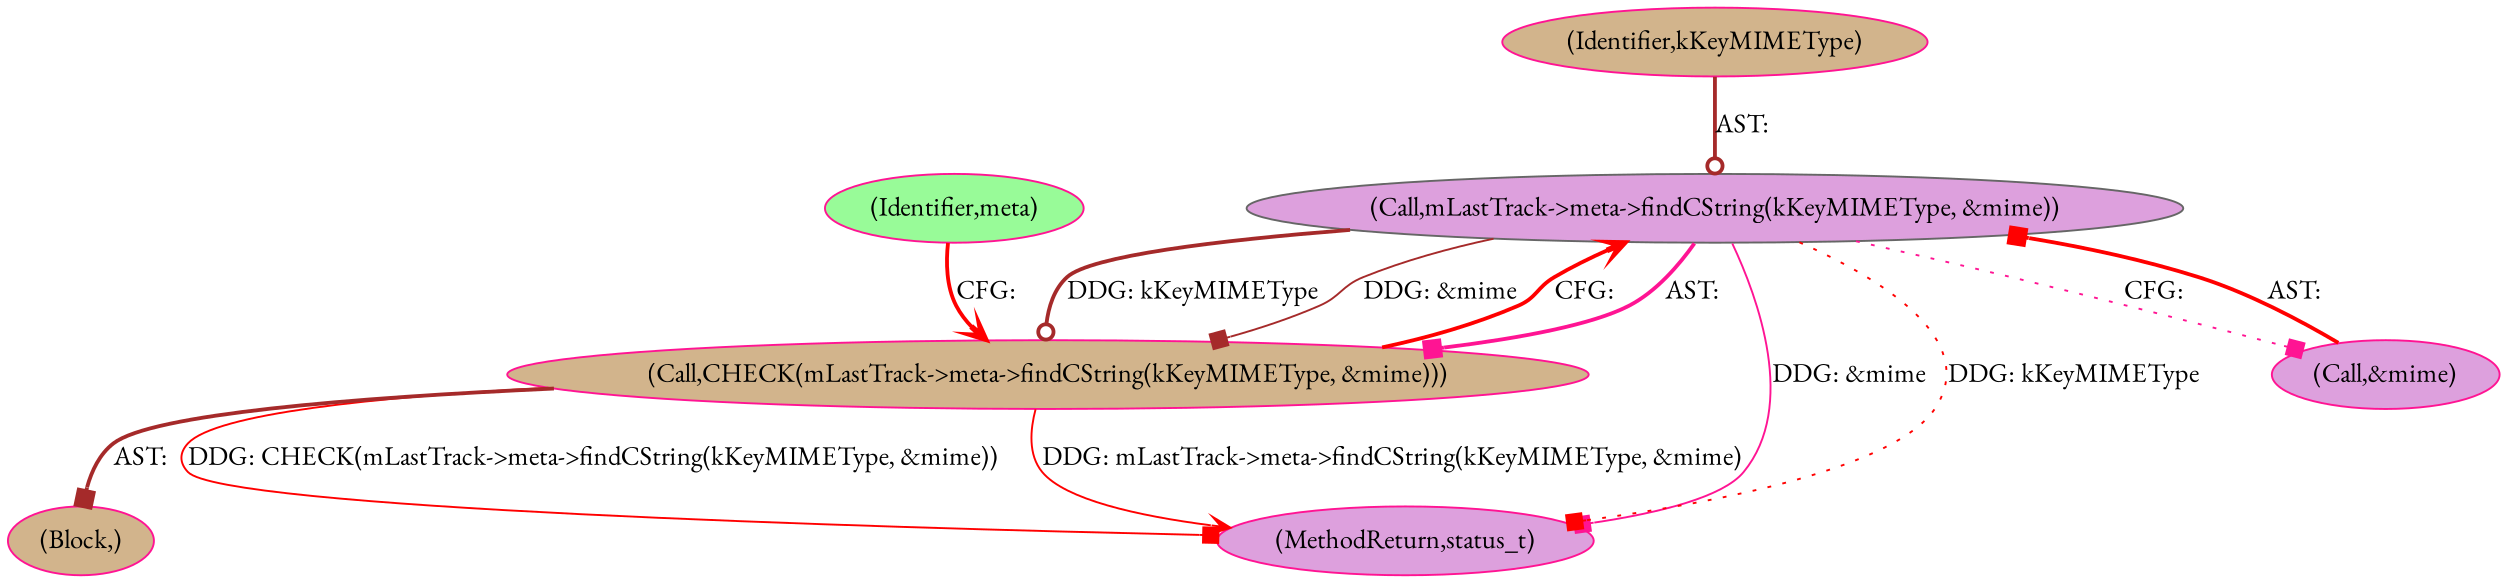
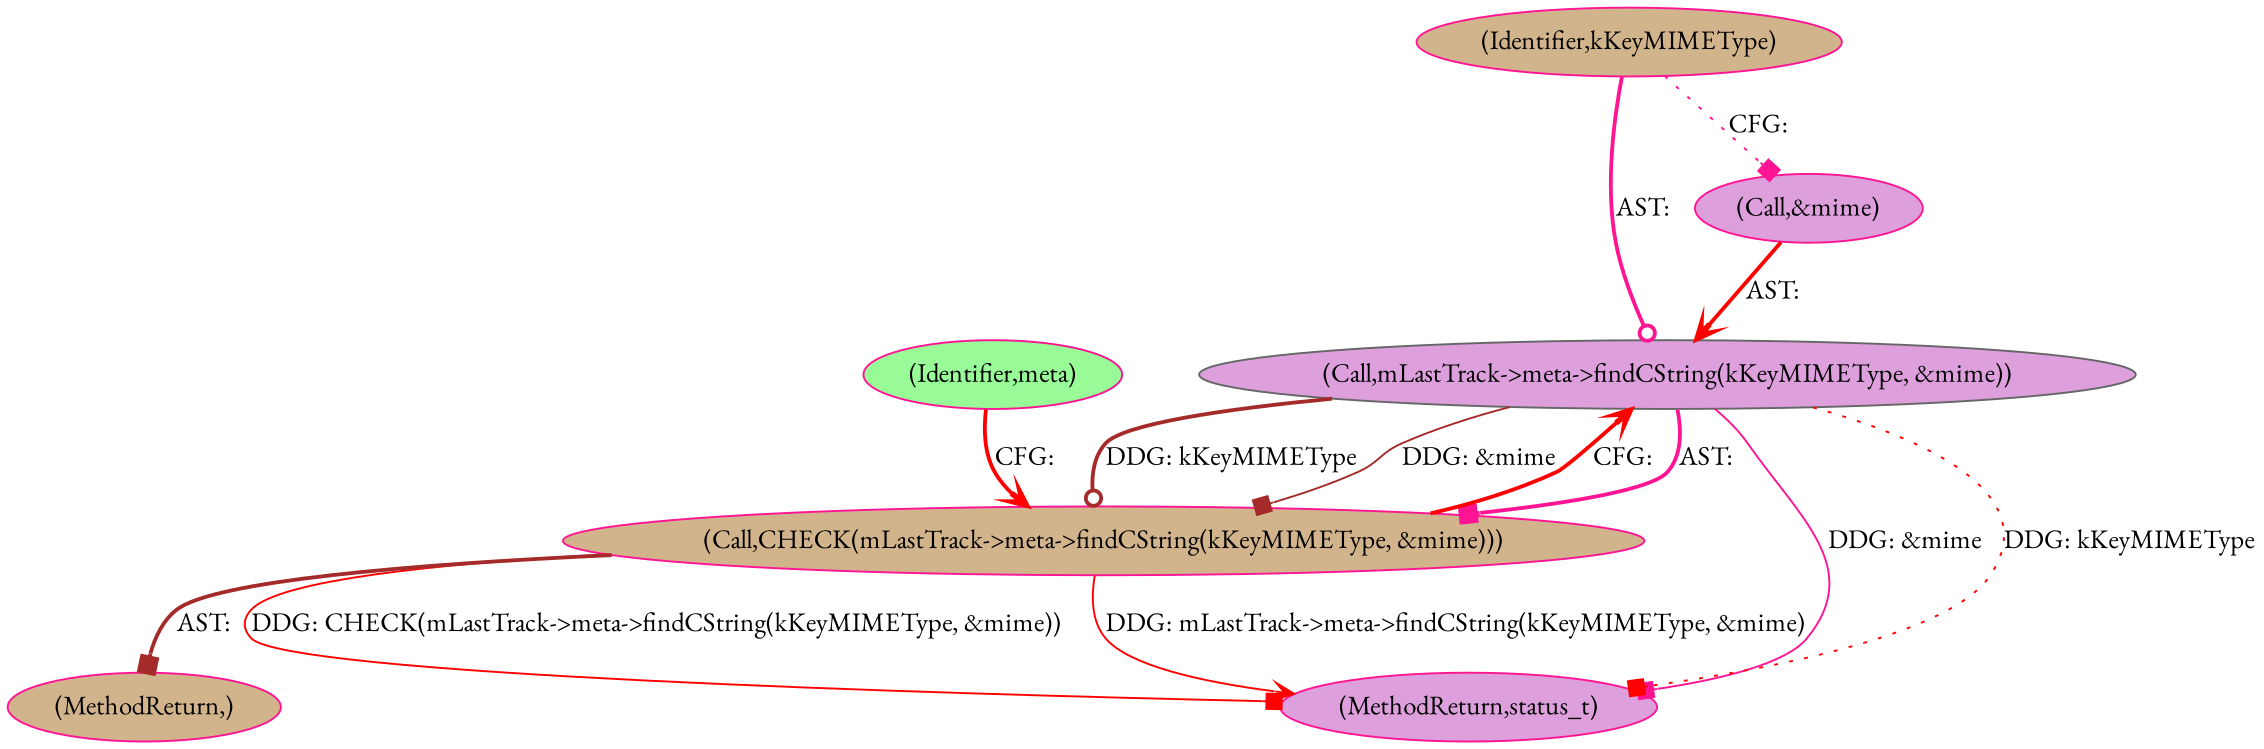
(1715, 117) -> (1611, 203)
(2189, 274) -> (1745, 284)
(2070, 292) -> (1712, 119)
(81, 541) -> (144, 707)
